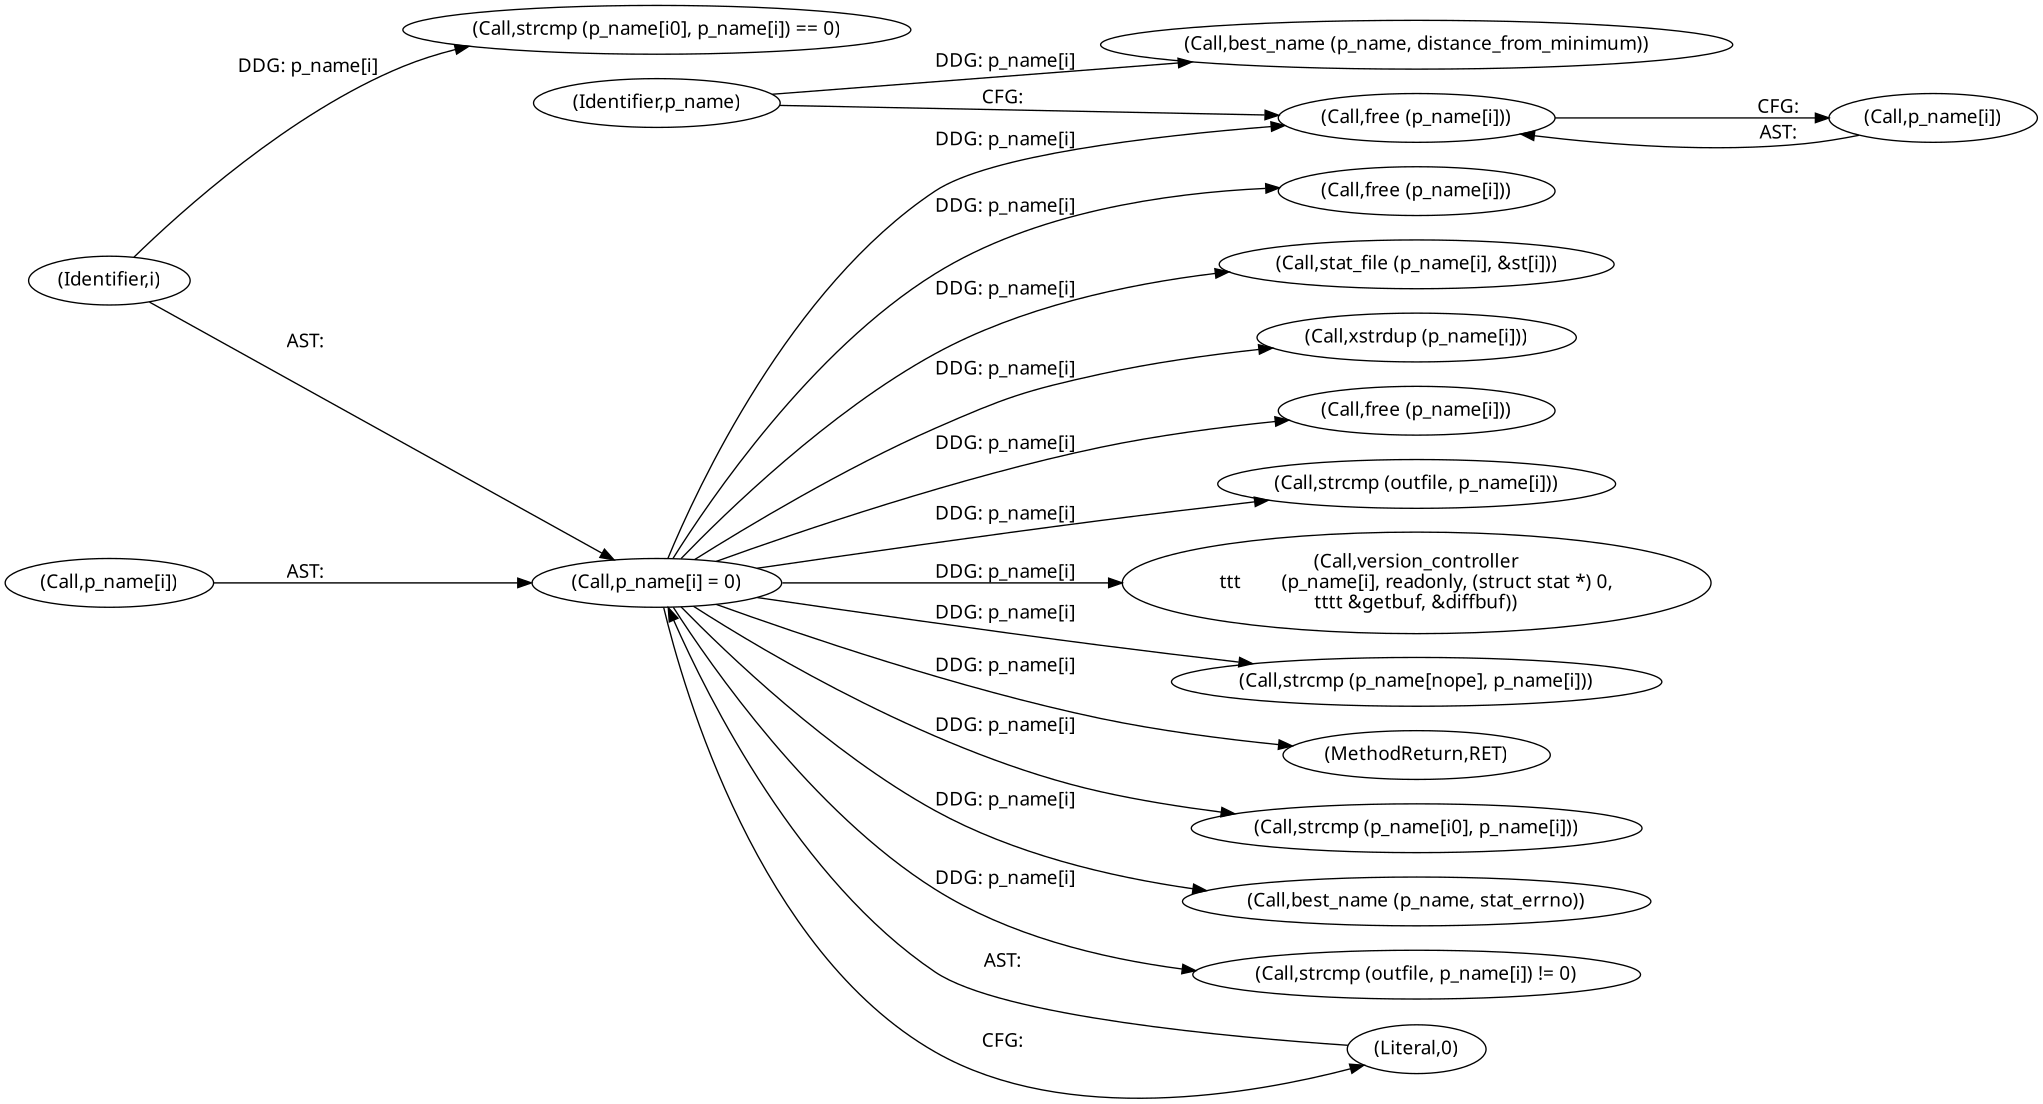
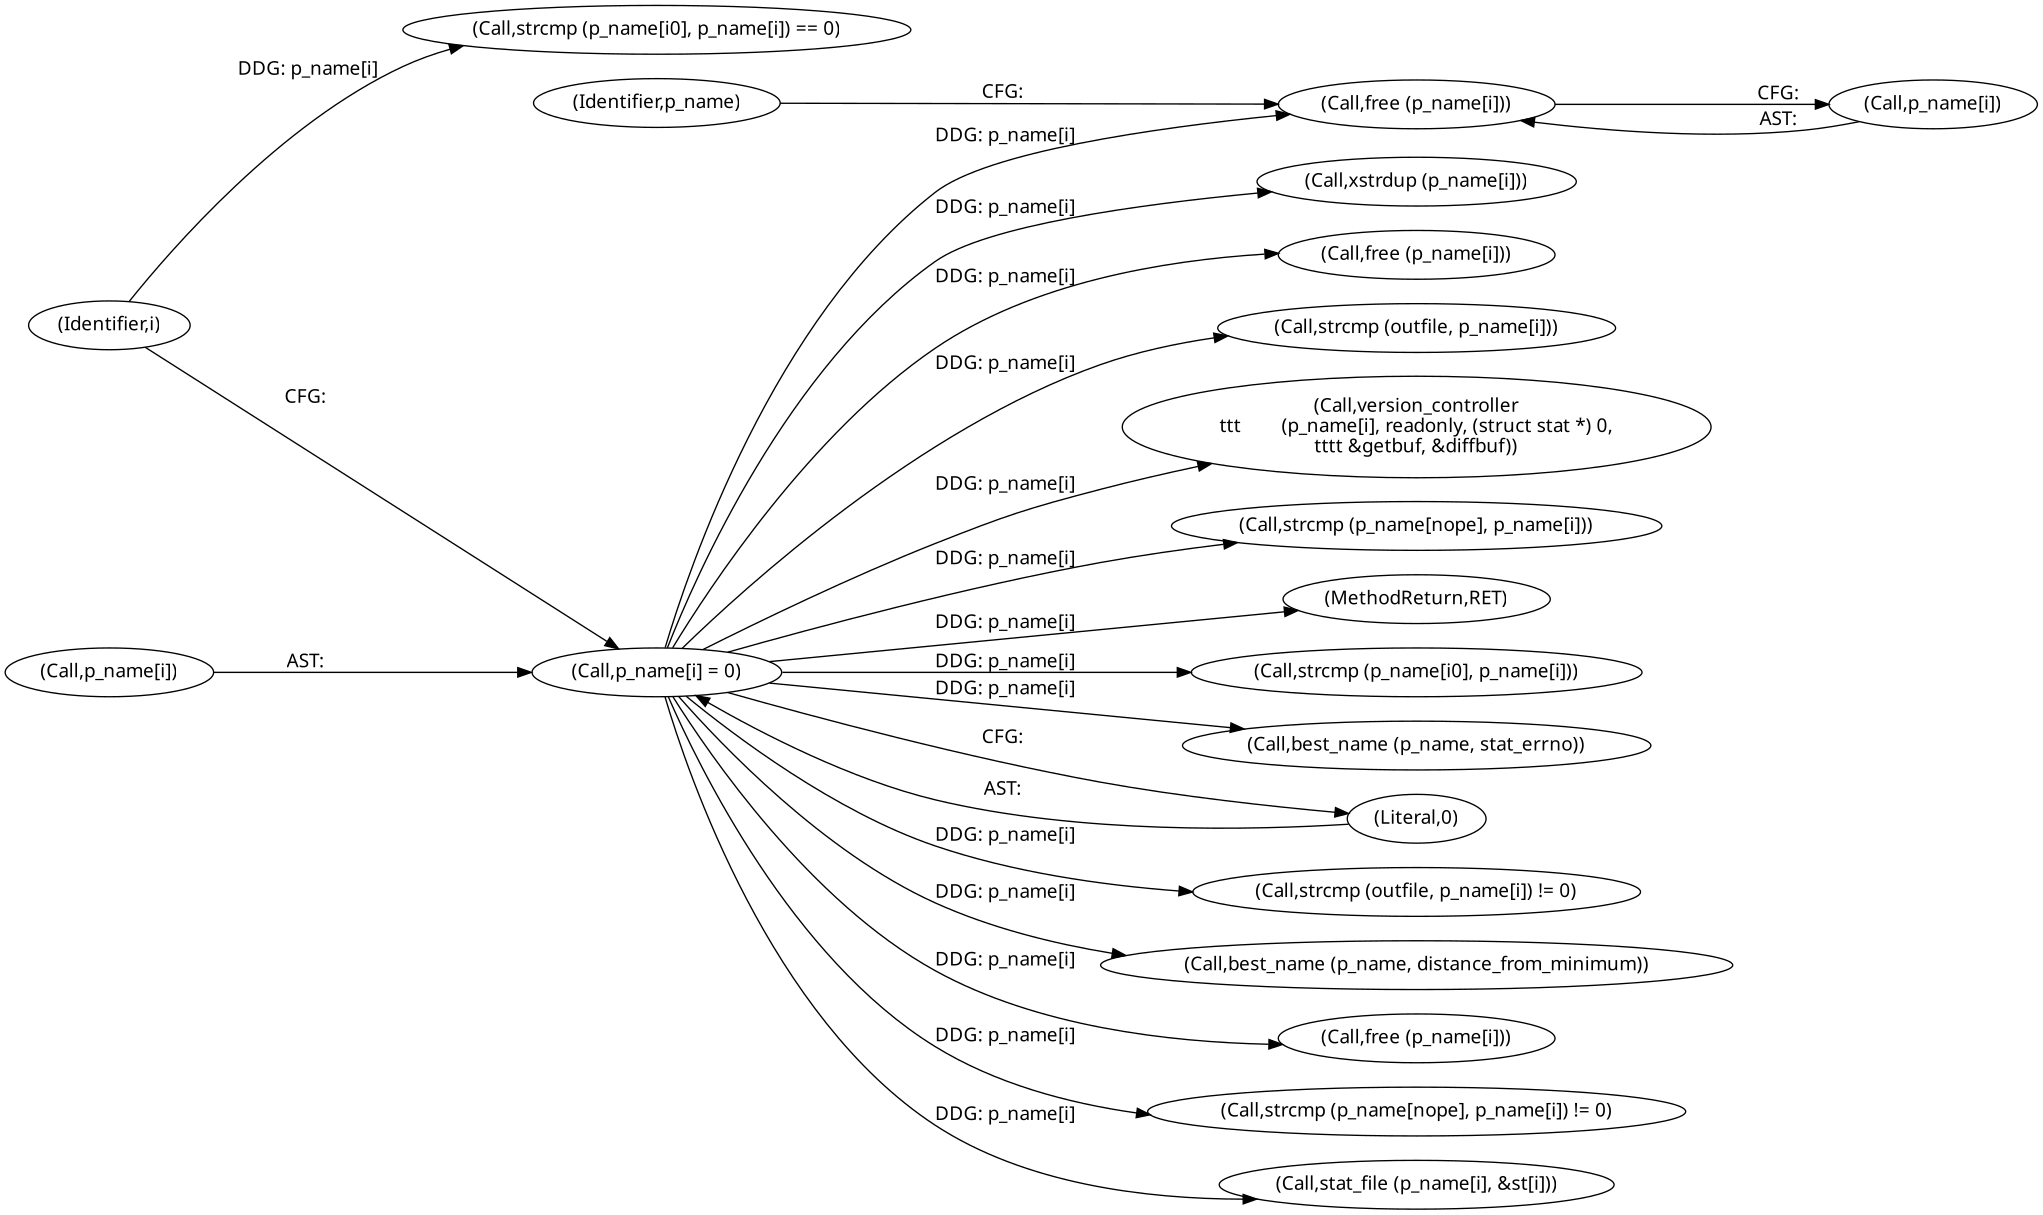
(975, 79) -> (871, 867)
(308, 342) -> (308, 398)
none -> (1417, 1112)
